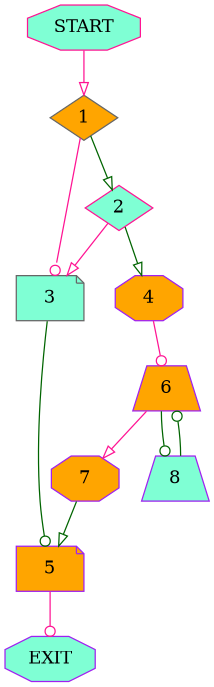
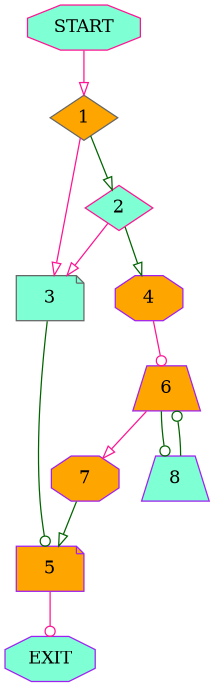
(68, 200) -> (68, 200)
